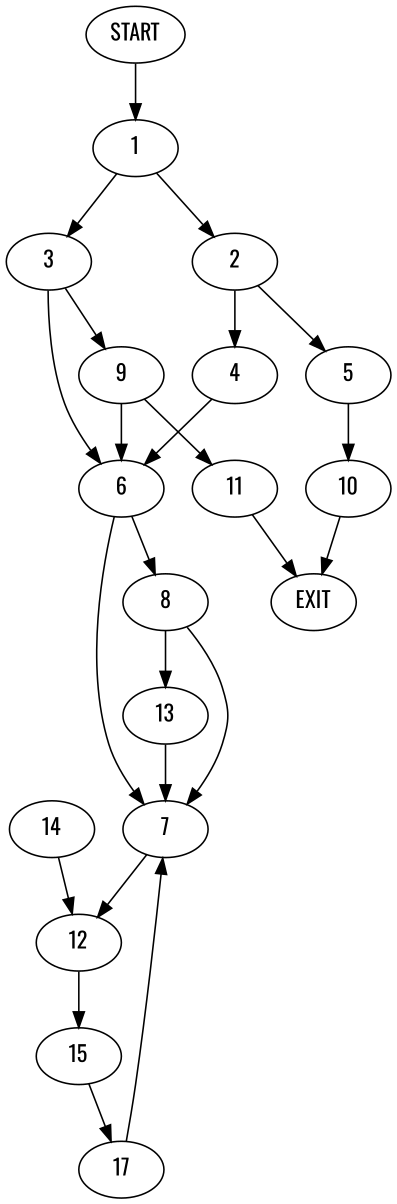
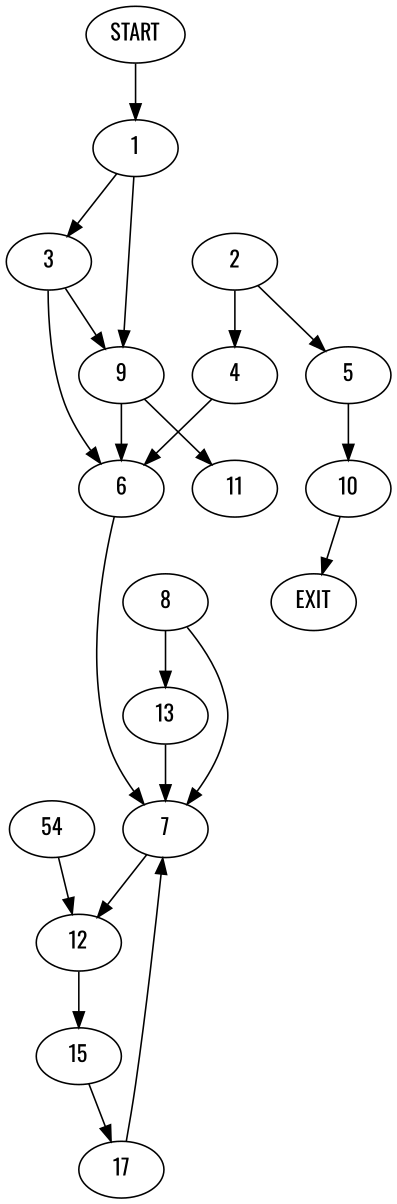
(180, 199) -> (129, 254)
(141, 538) -> none
(270, 539) -> none
(52, 829) -> (52, 829)
